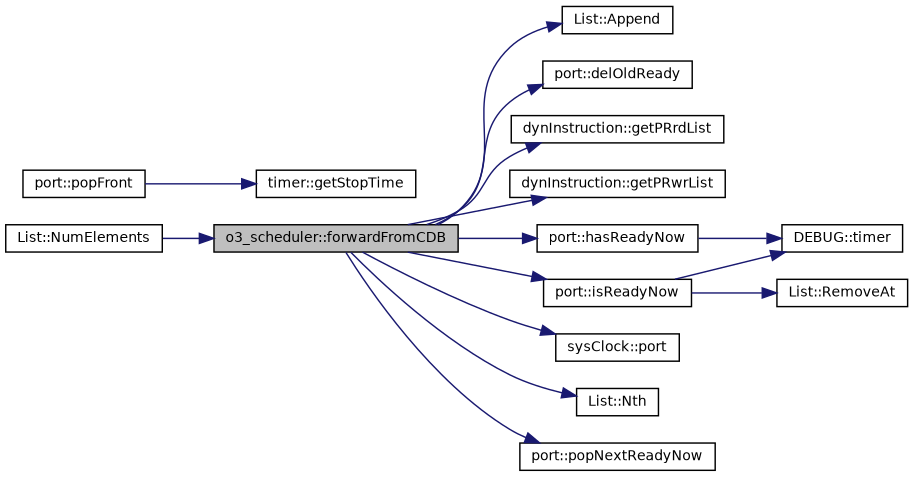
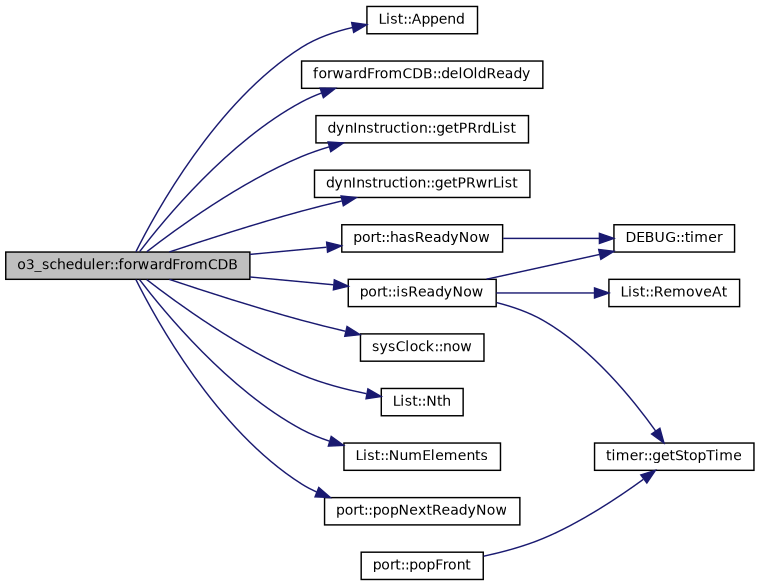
(618, 75) -> (422, 75)
(181, 238) -> (224, 373)
(618, 348) -> (422, 348)
none -> (587, 353)
